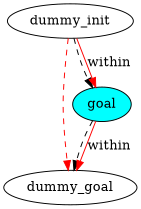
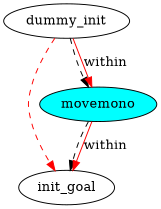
(102, 104) -> (98, 104)
(70, 188) -> (67, 188)
